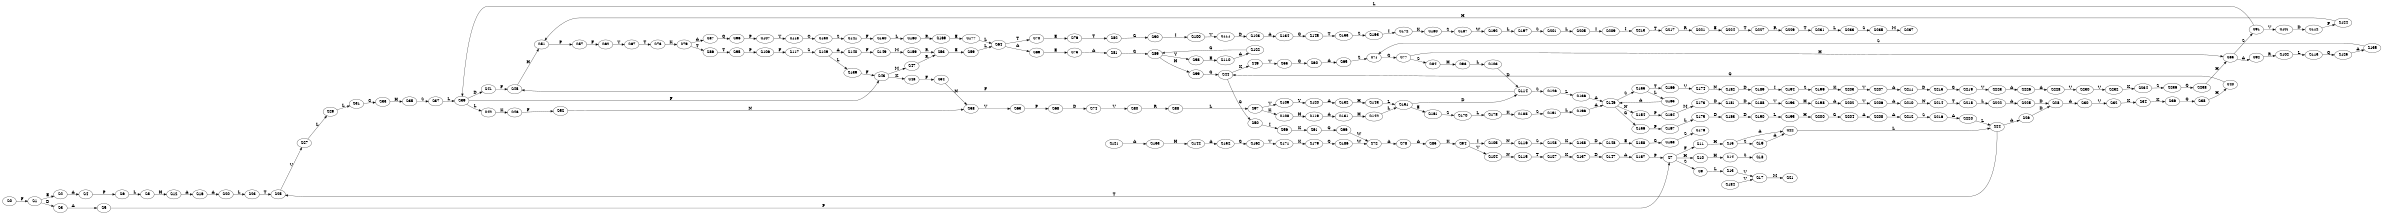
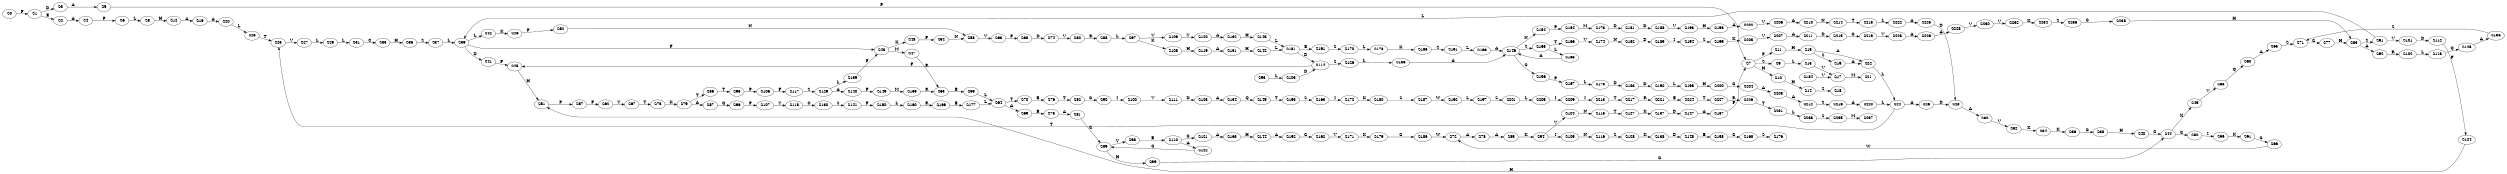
(1433, 64) -> none
none -> (1187, 139)
